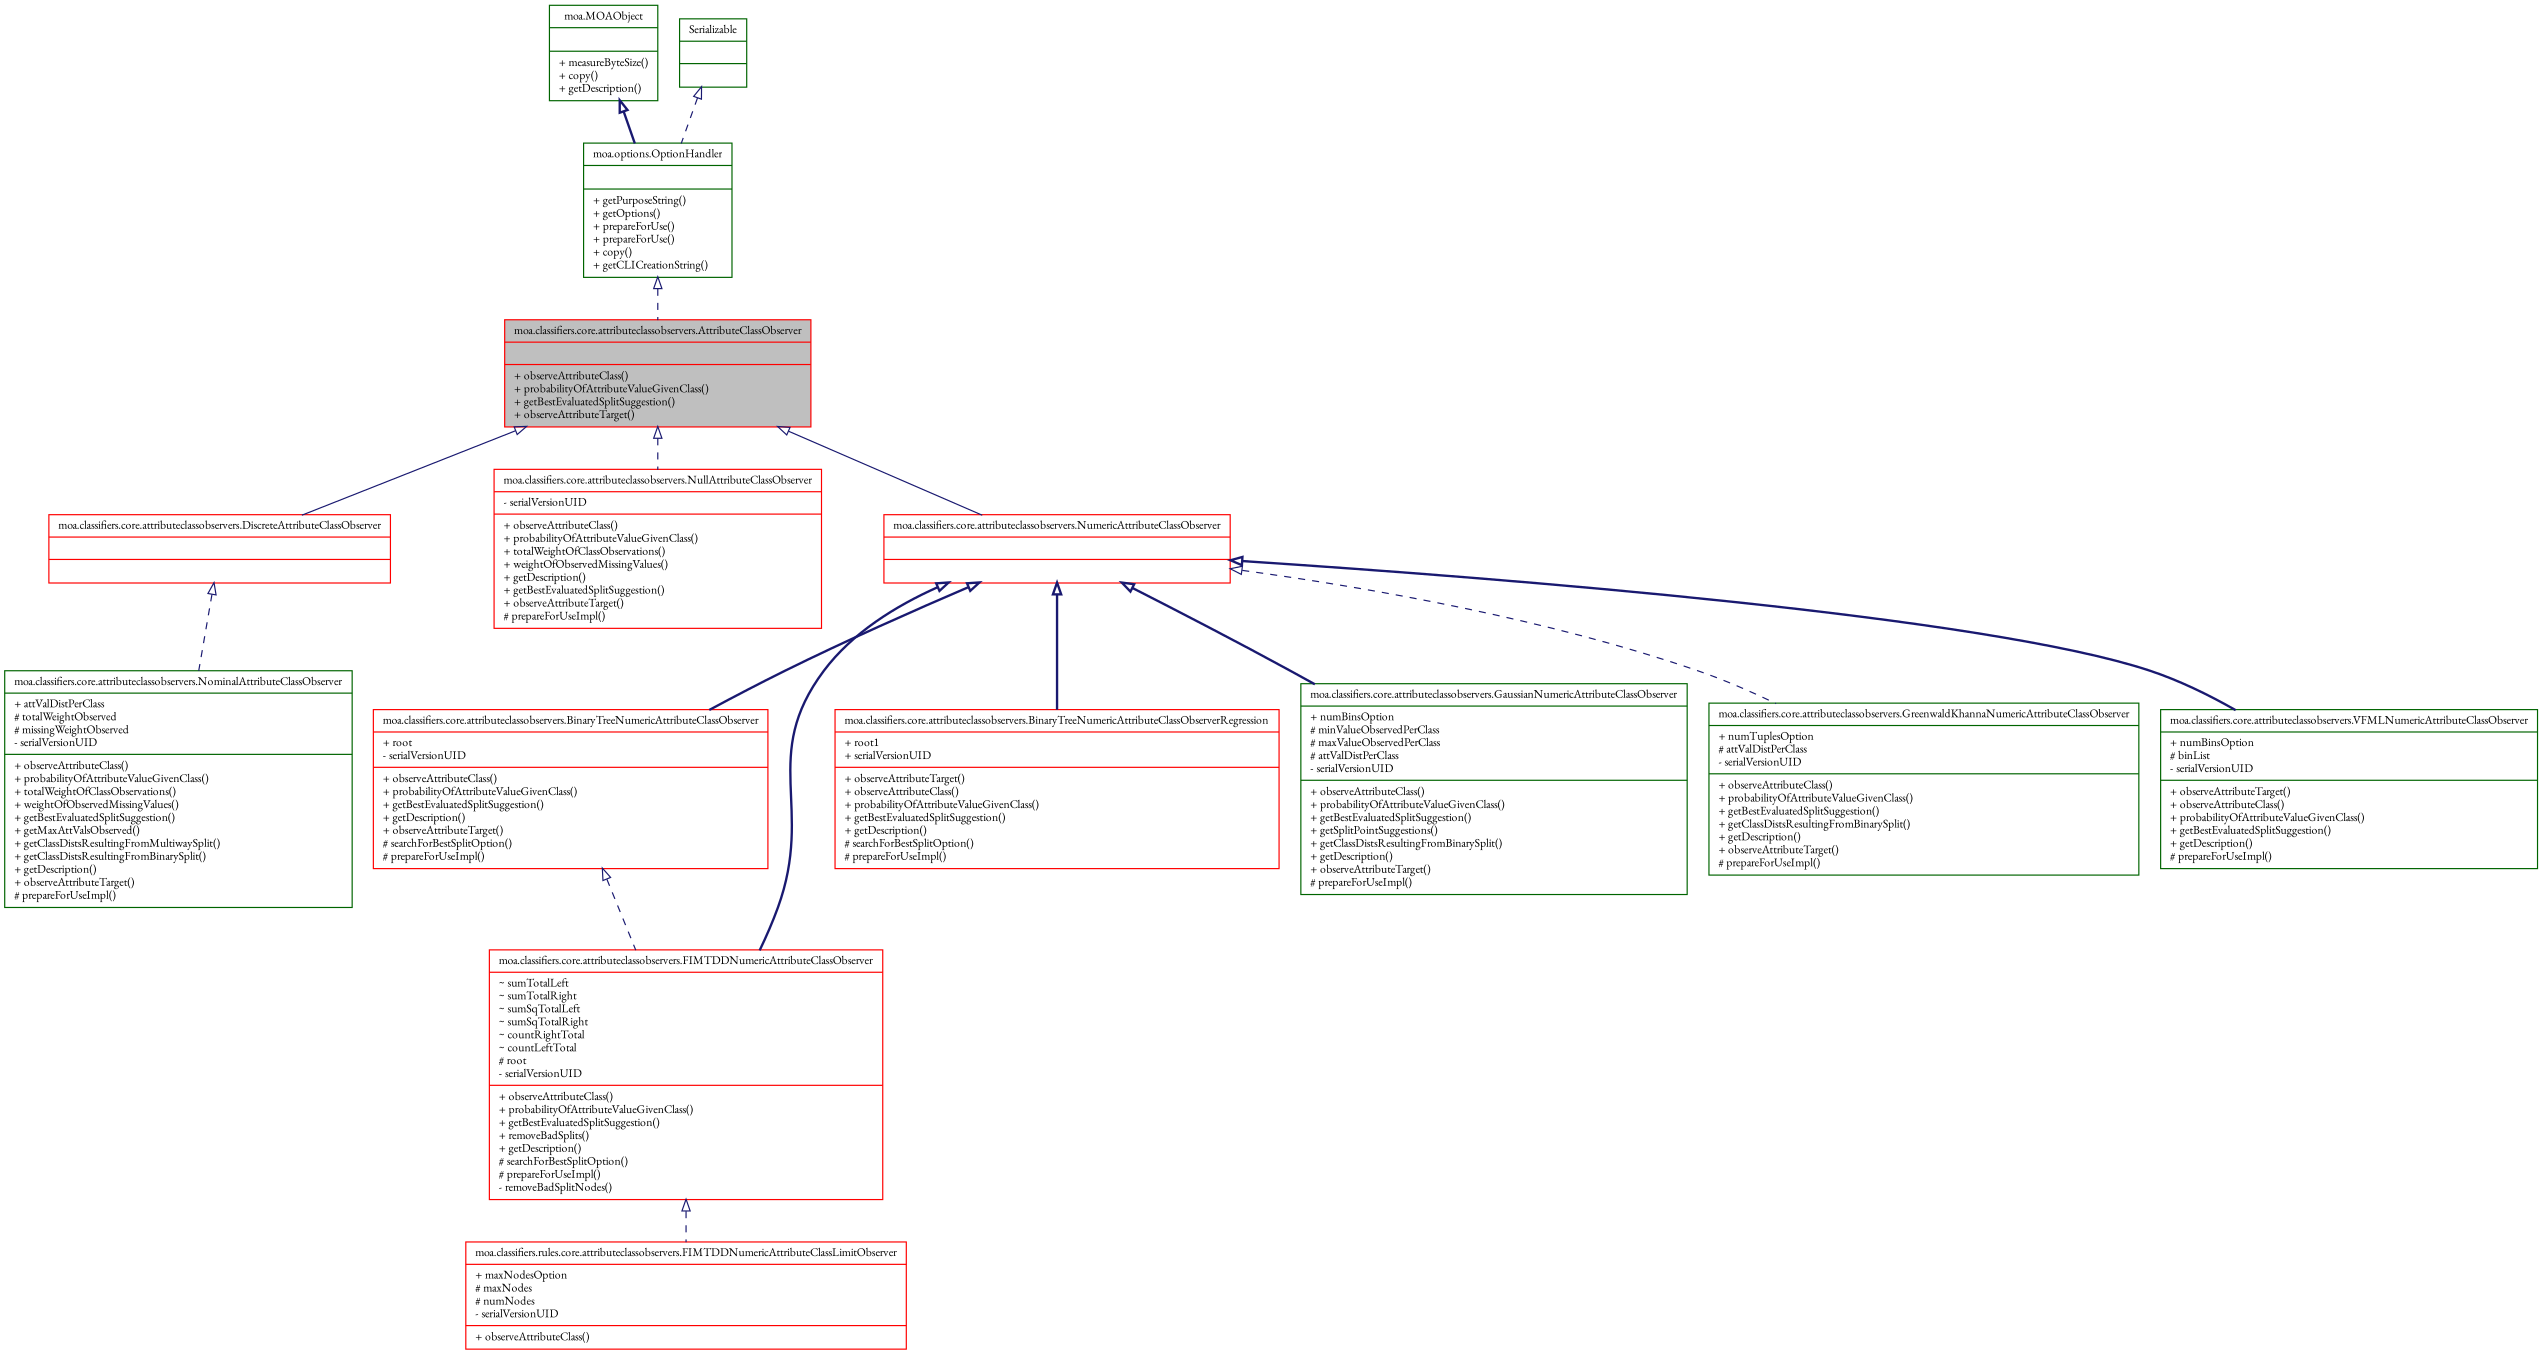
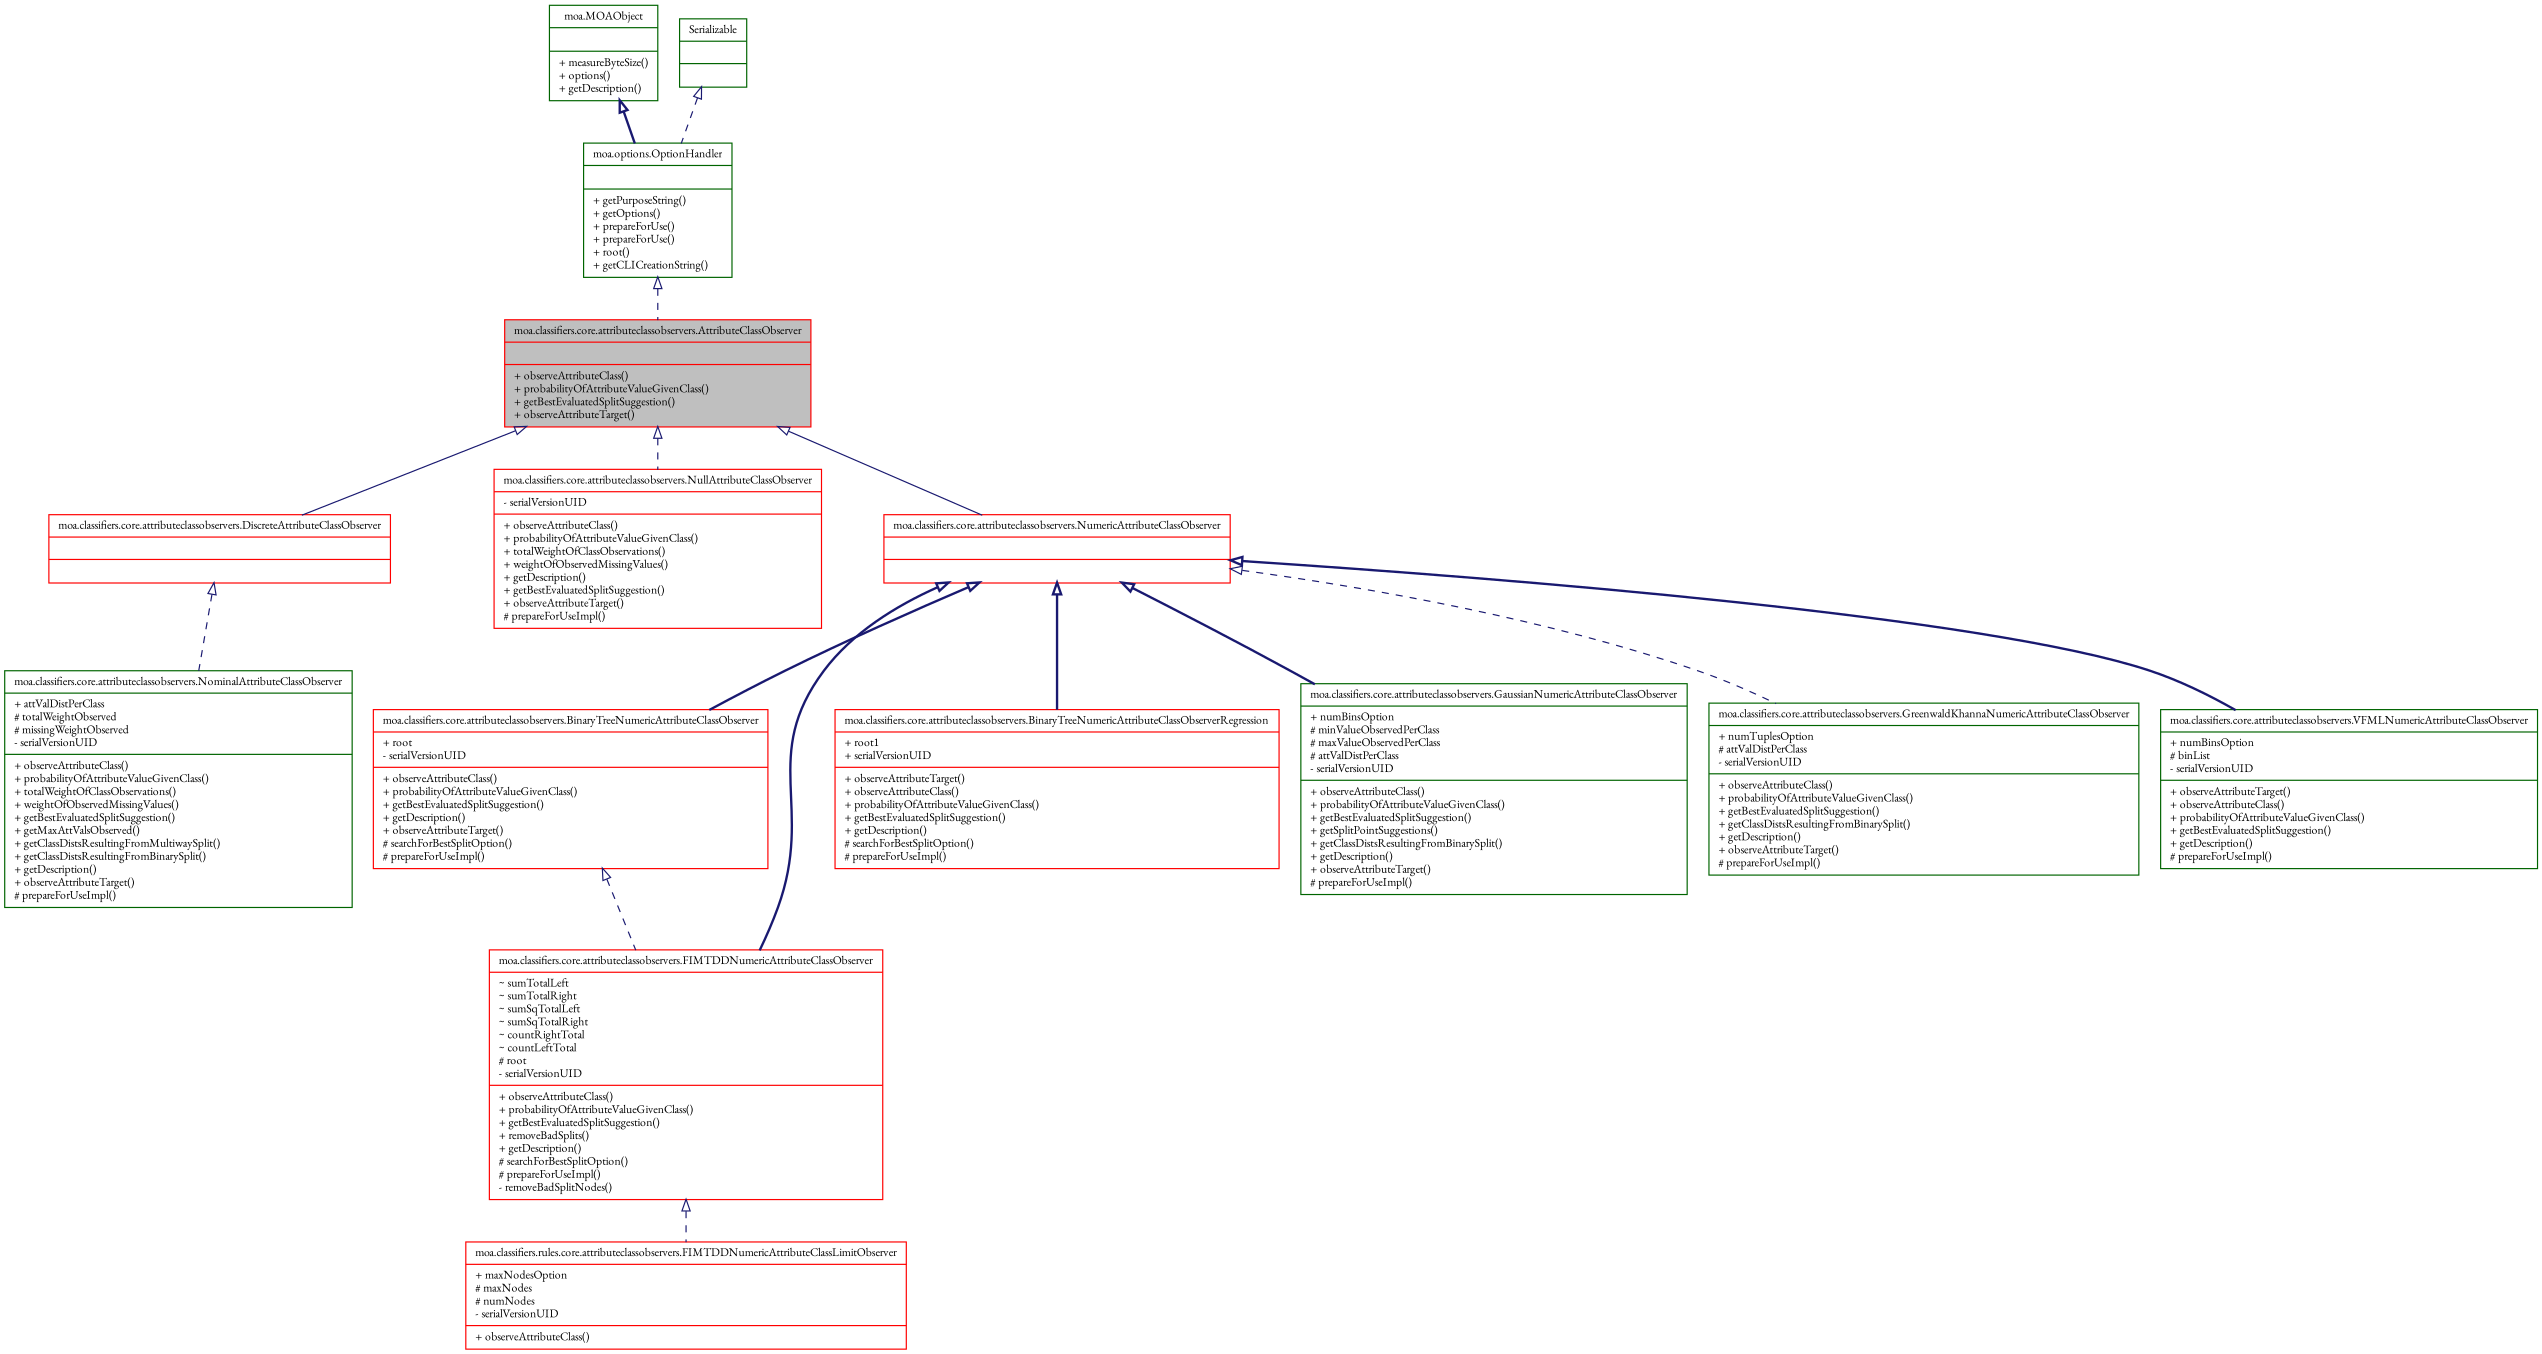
(579, 75) -> (585, 75)
(613, 252) -> (611, 252)
